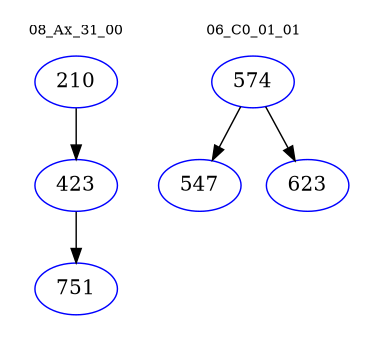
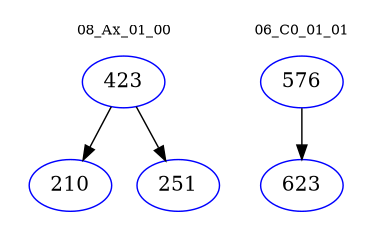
(76, 31) -> (124, 31)
(253, 82) -> (302, 82)
(76, 127) -> (101, 127)
(200, 185) -> none
(76, 289) -> (178, 185)
